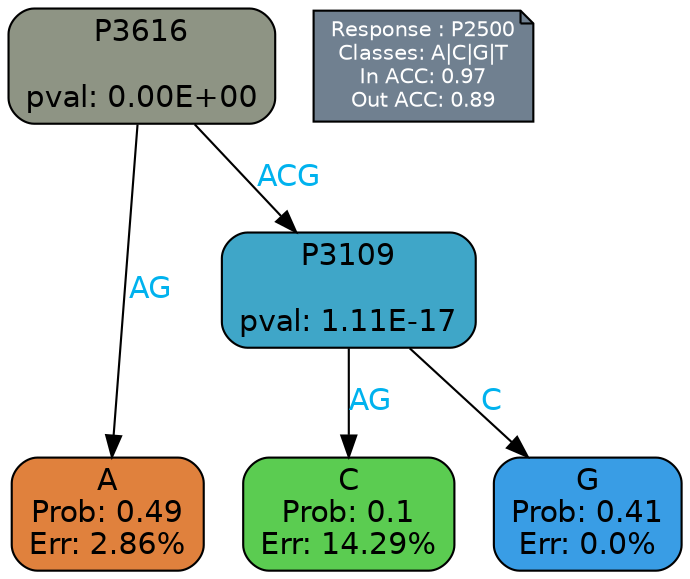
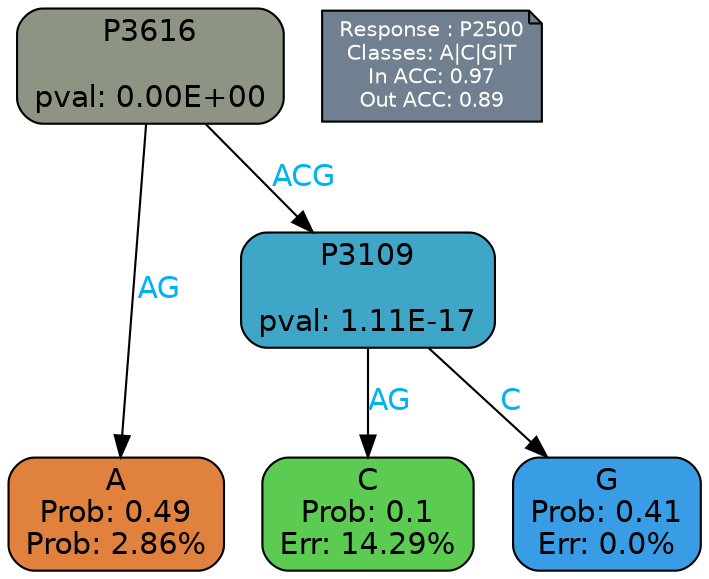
(108, 514) -> (116, 514)
